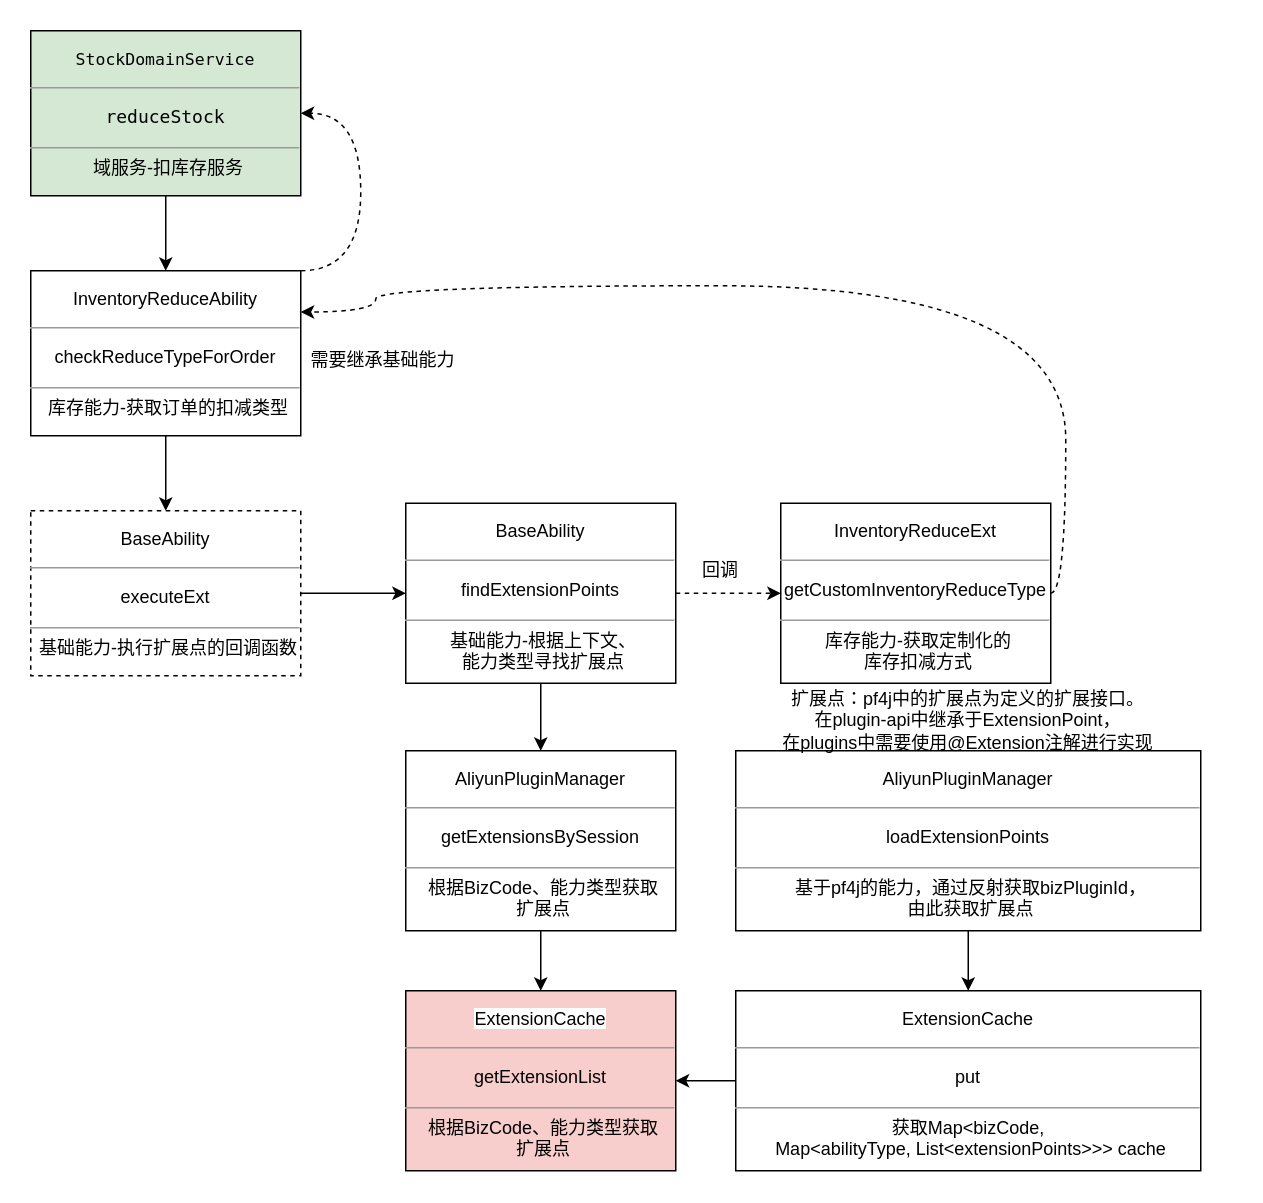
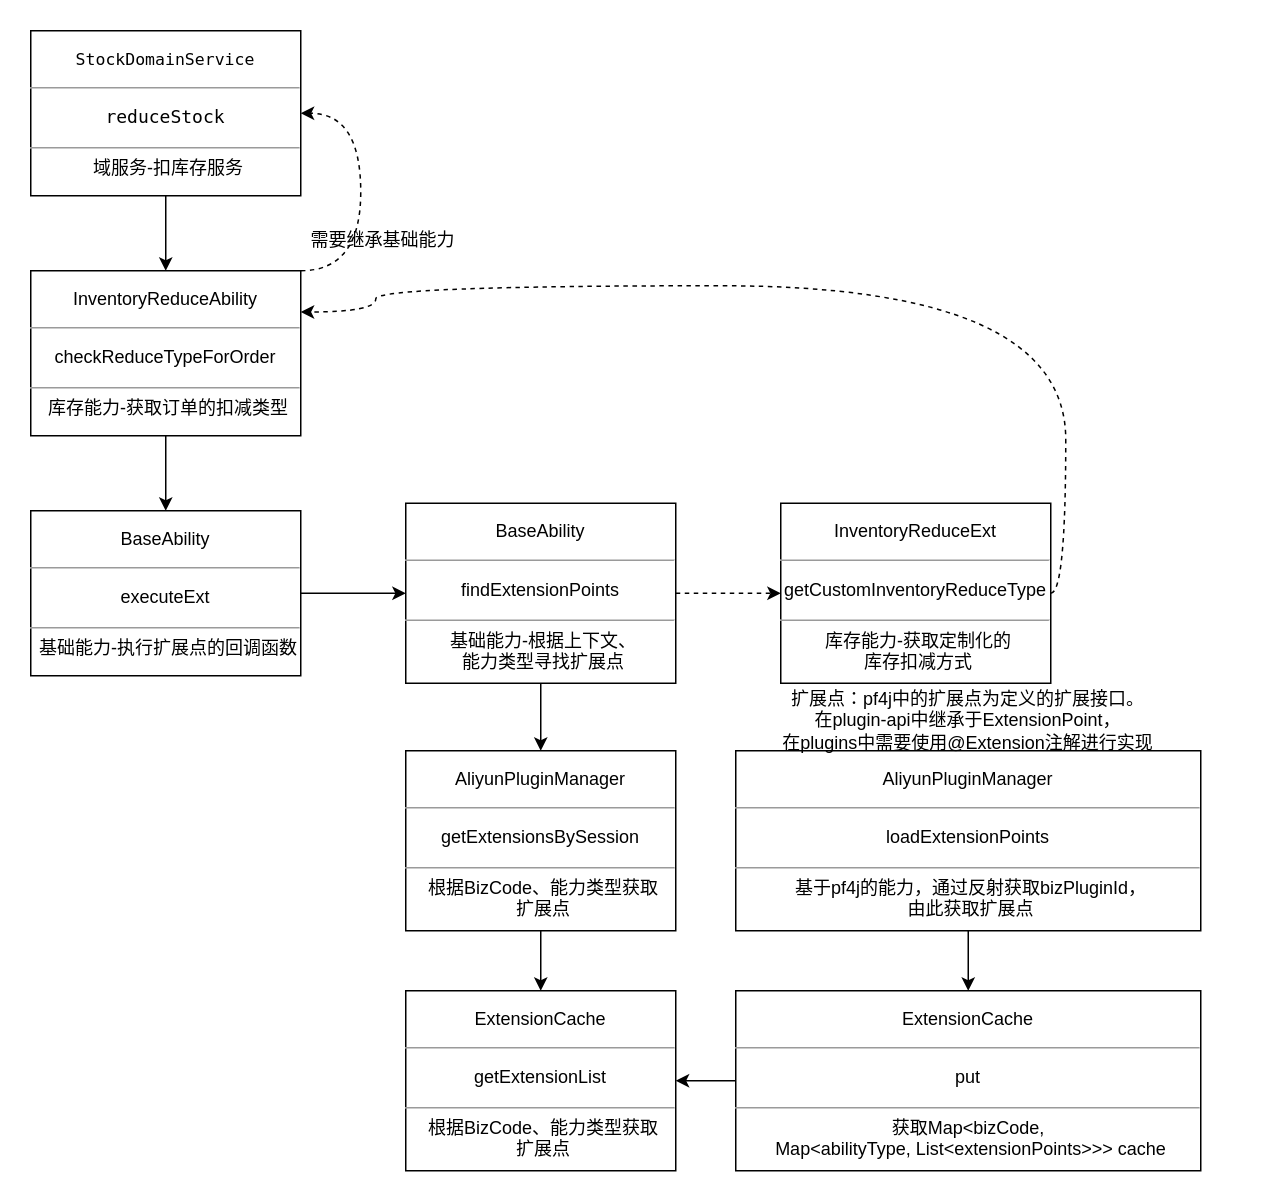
(166, 113) -> (166, 113)
(383, 361) -> (383, 241)
(721, 571) -> none
(166, 593) -> (166, 593)
(541, 1081) -> (541, 1081)
